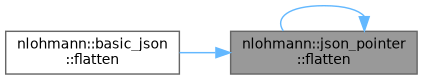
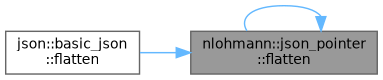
(93, 53) -> (73, 53)
